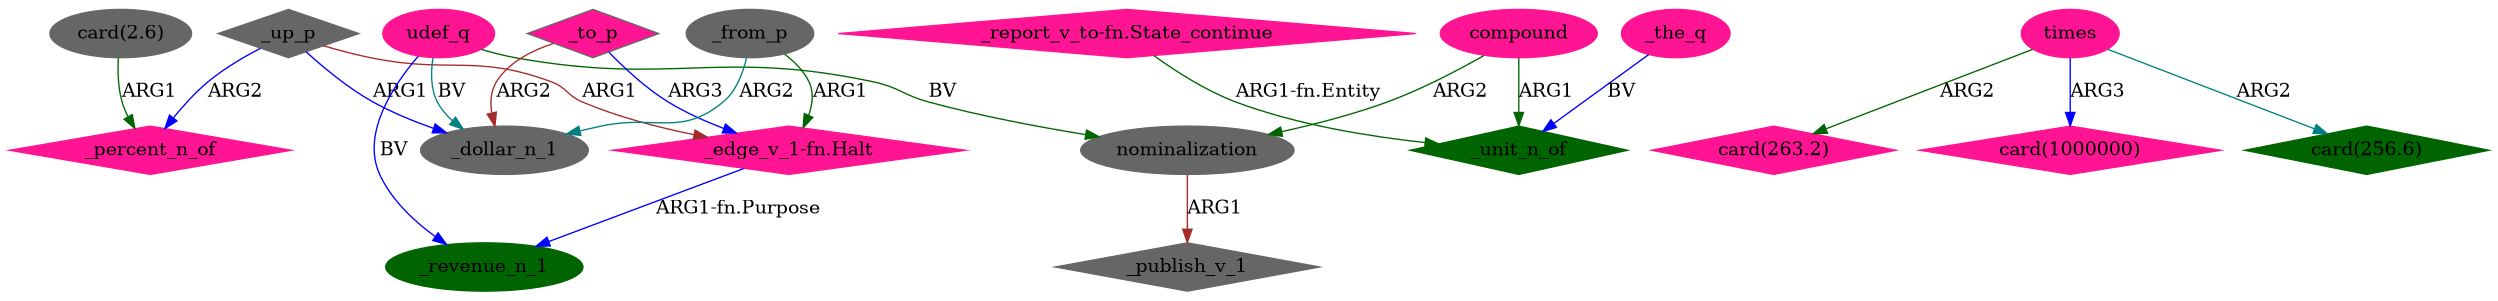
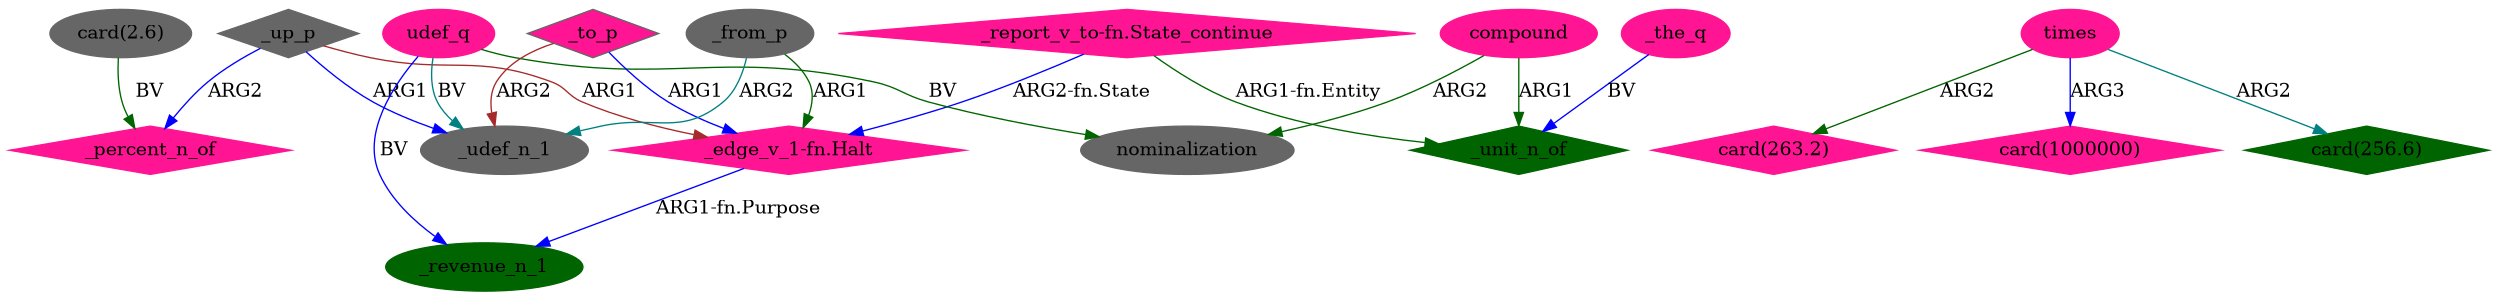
(150, 92) -> (150, 92)
(696, 92) -> (696, 92)
none -> (975, 97)
(504, 150) -> (504, 150)
(1187, 267) -> none
